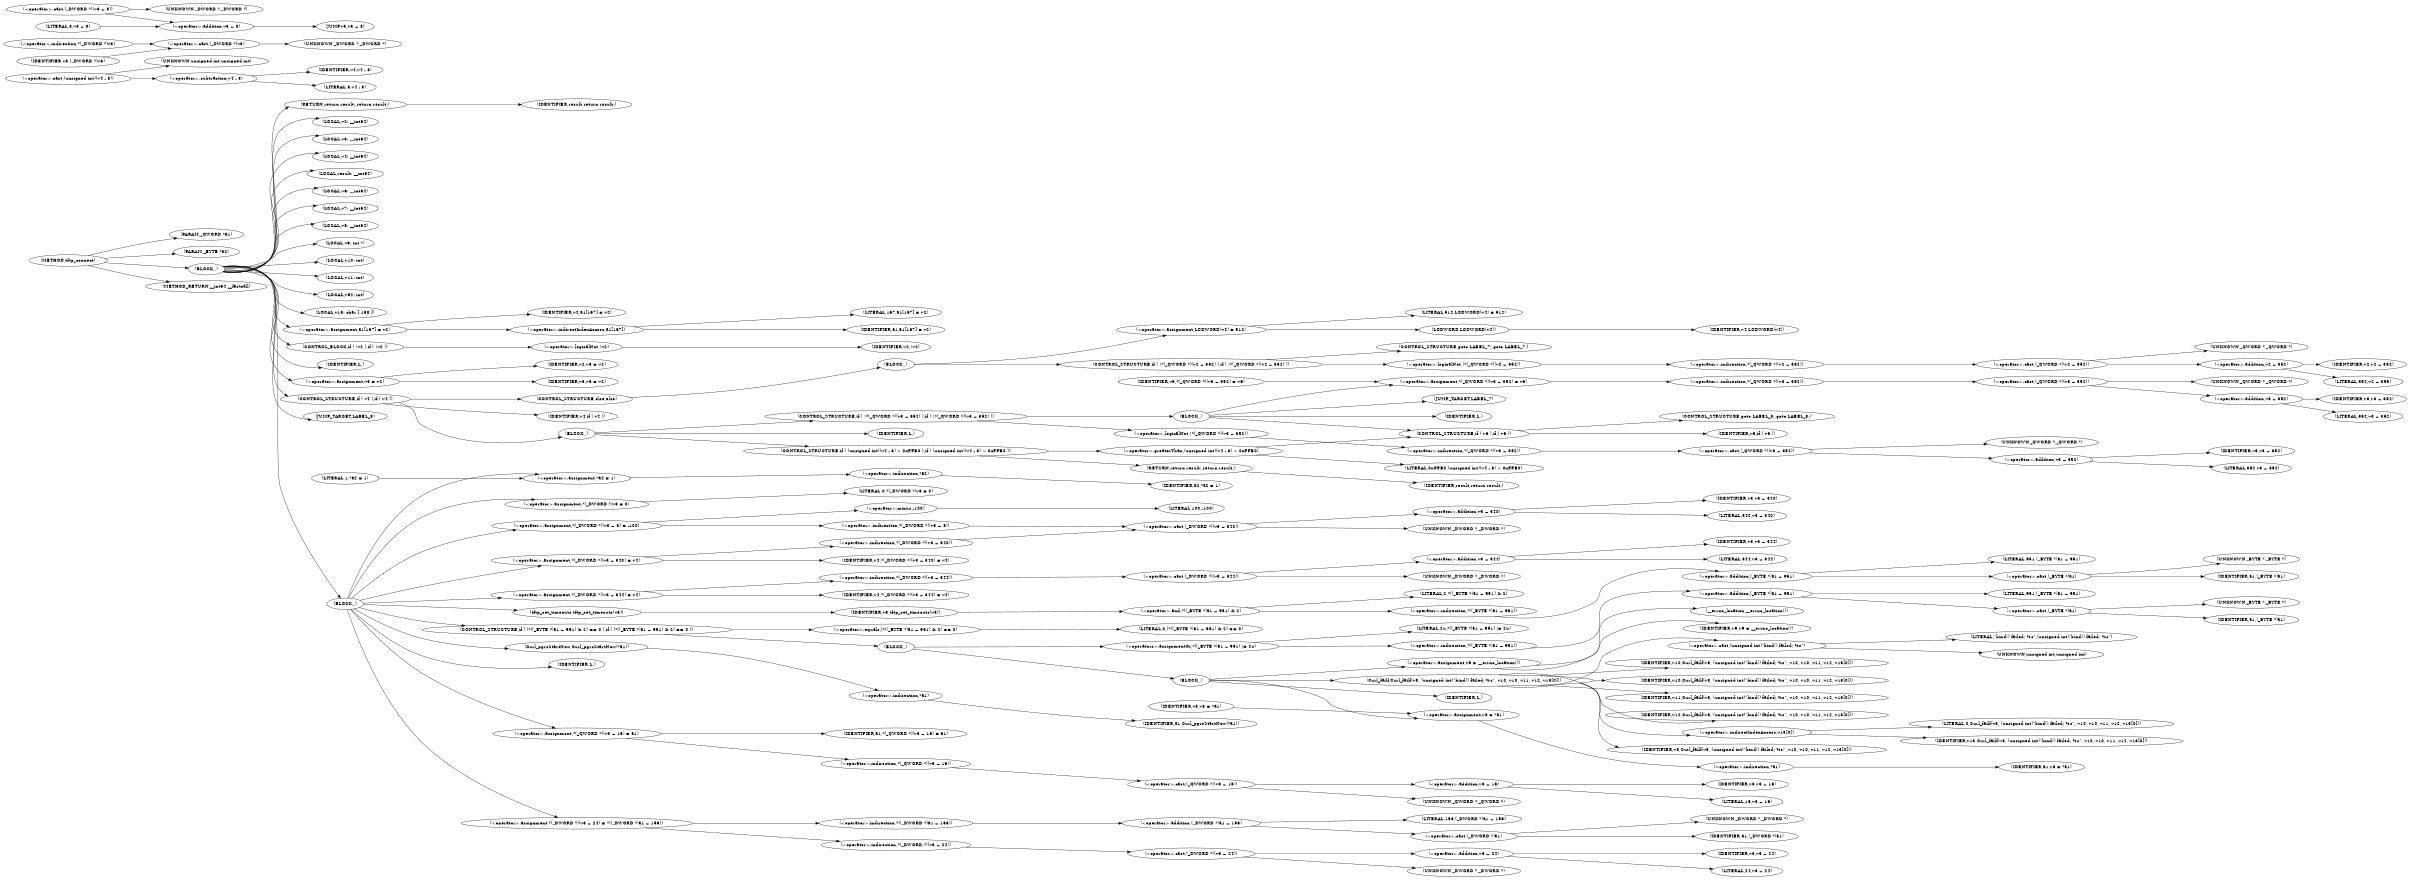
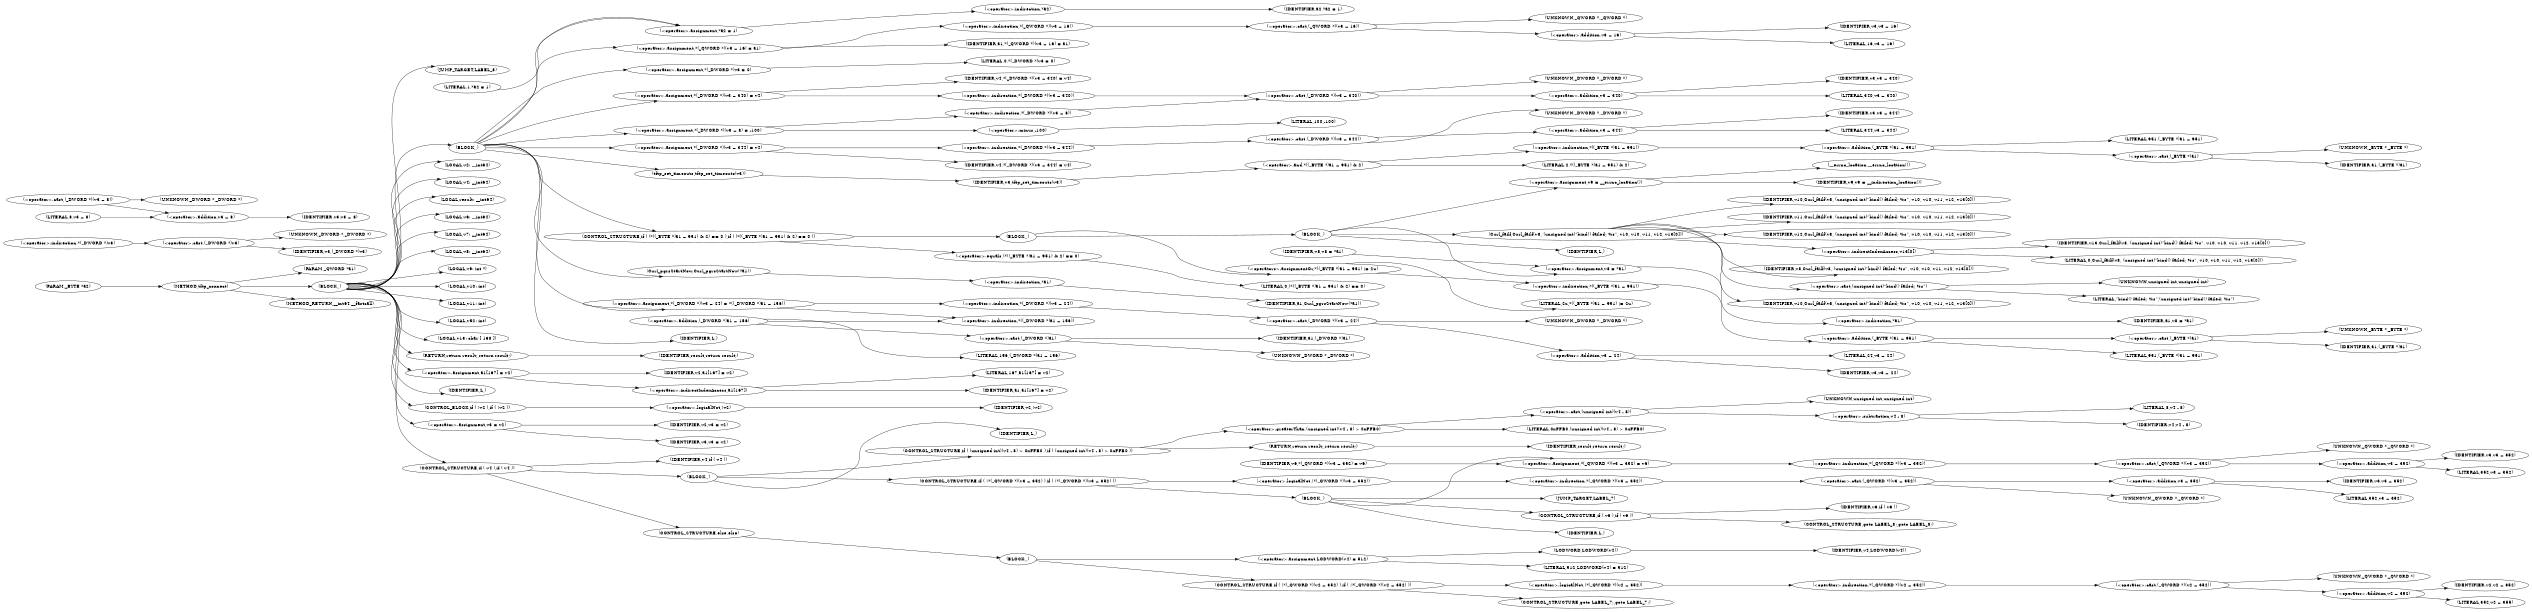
(345, 27) -> (330, 217)
(135, 53) -> (264, 247)
(345, 139) -> none
(138, 256) -> (130, 287)
(1343, 441) -> (1454, 420)
(1747, 629) -> (1869, 183)
(1046, 823) -> (853, 321)
